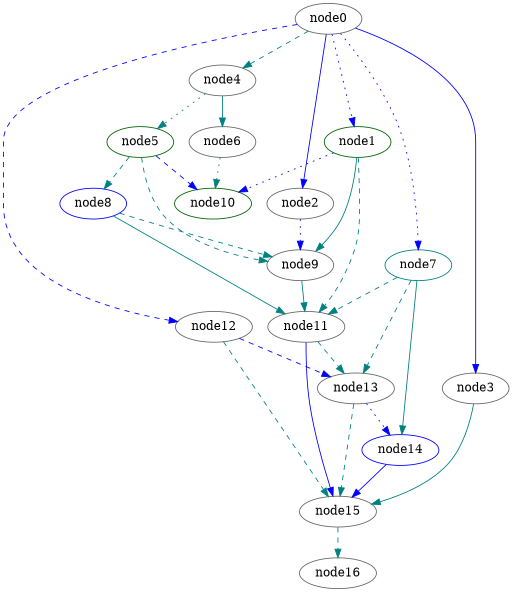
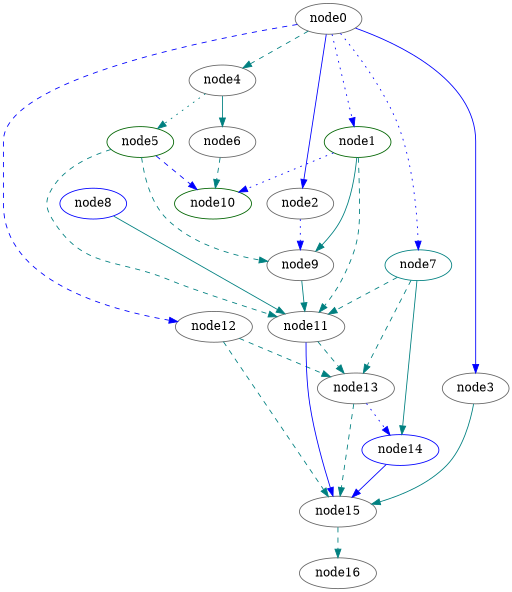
(119, 169) -> (104, 261)
(218, 169) -> (218, 169)
(206, 239) -> none
(281, 356) -> (281, 356)
